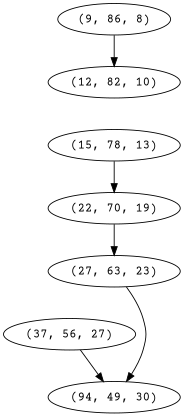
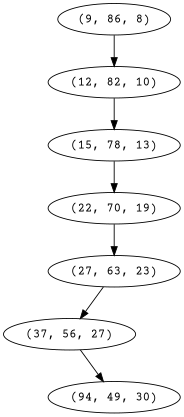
none -> (114, 109)
(146, 330) -> (94, 299)
